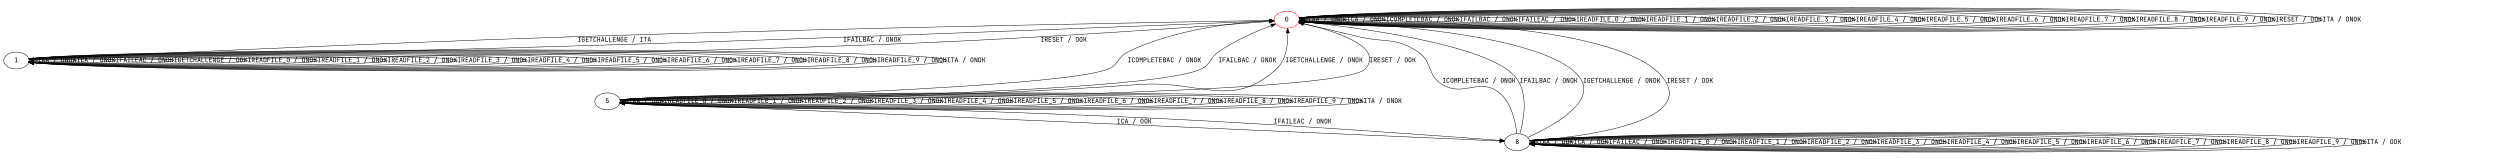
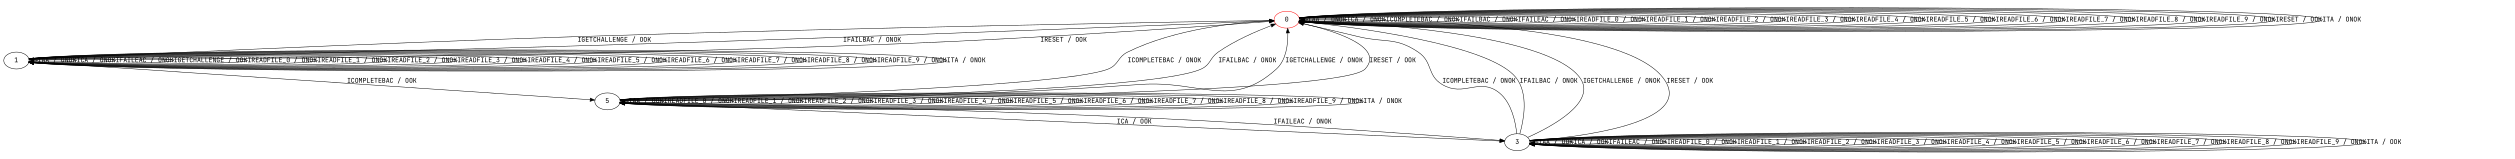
(614, 40) -> (614, 40)
none -> (310, 81)
(1517, 142) -> (1517, 142)
